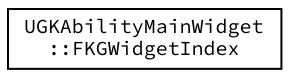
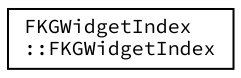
(145, 39) -> (121, 39)
